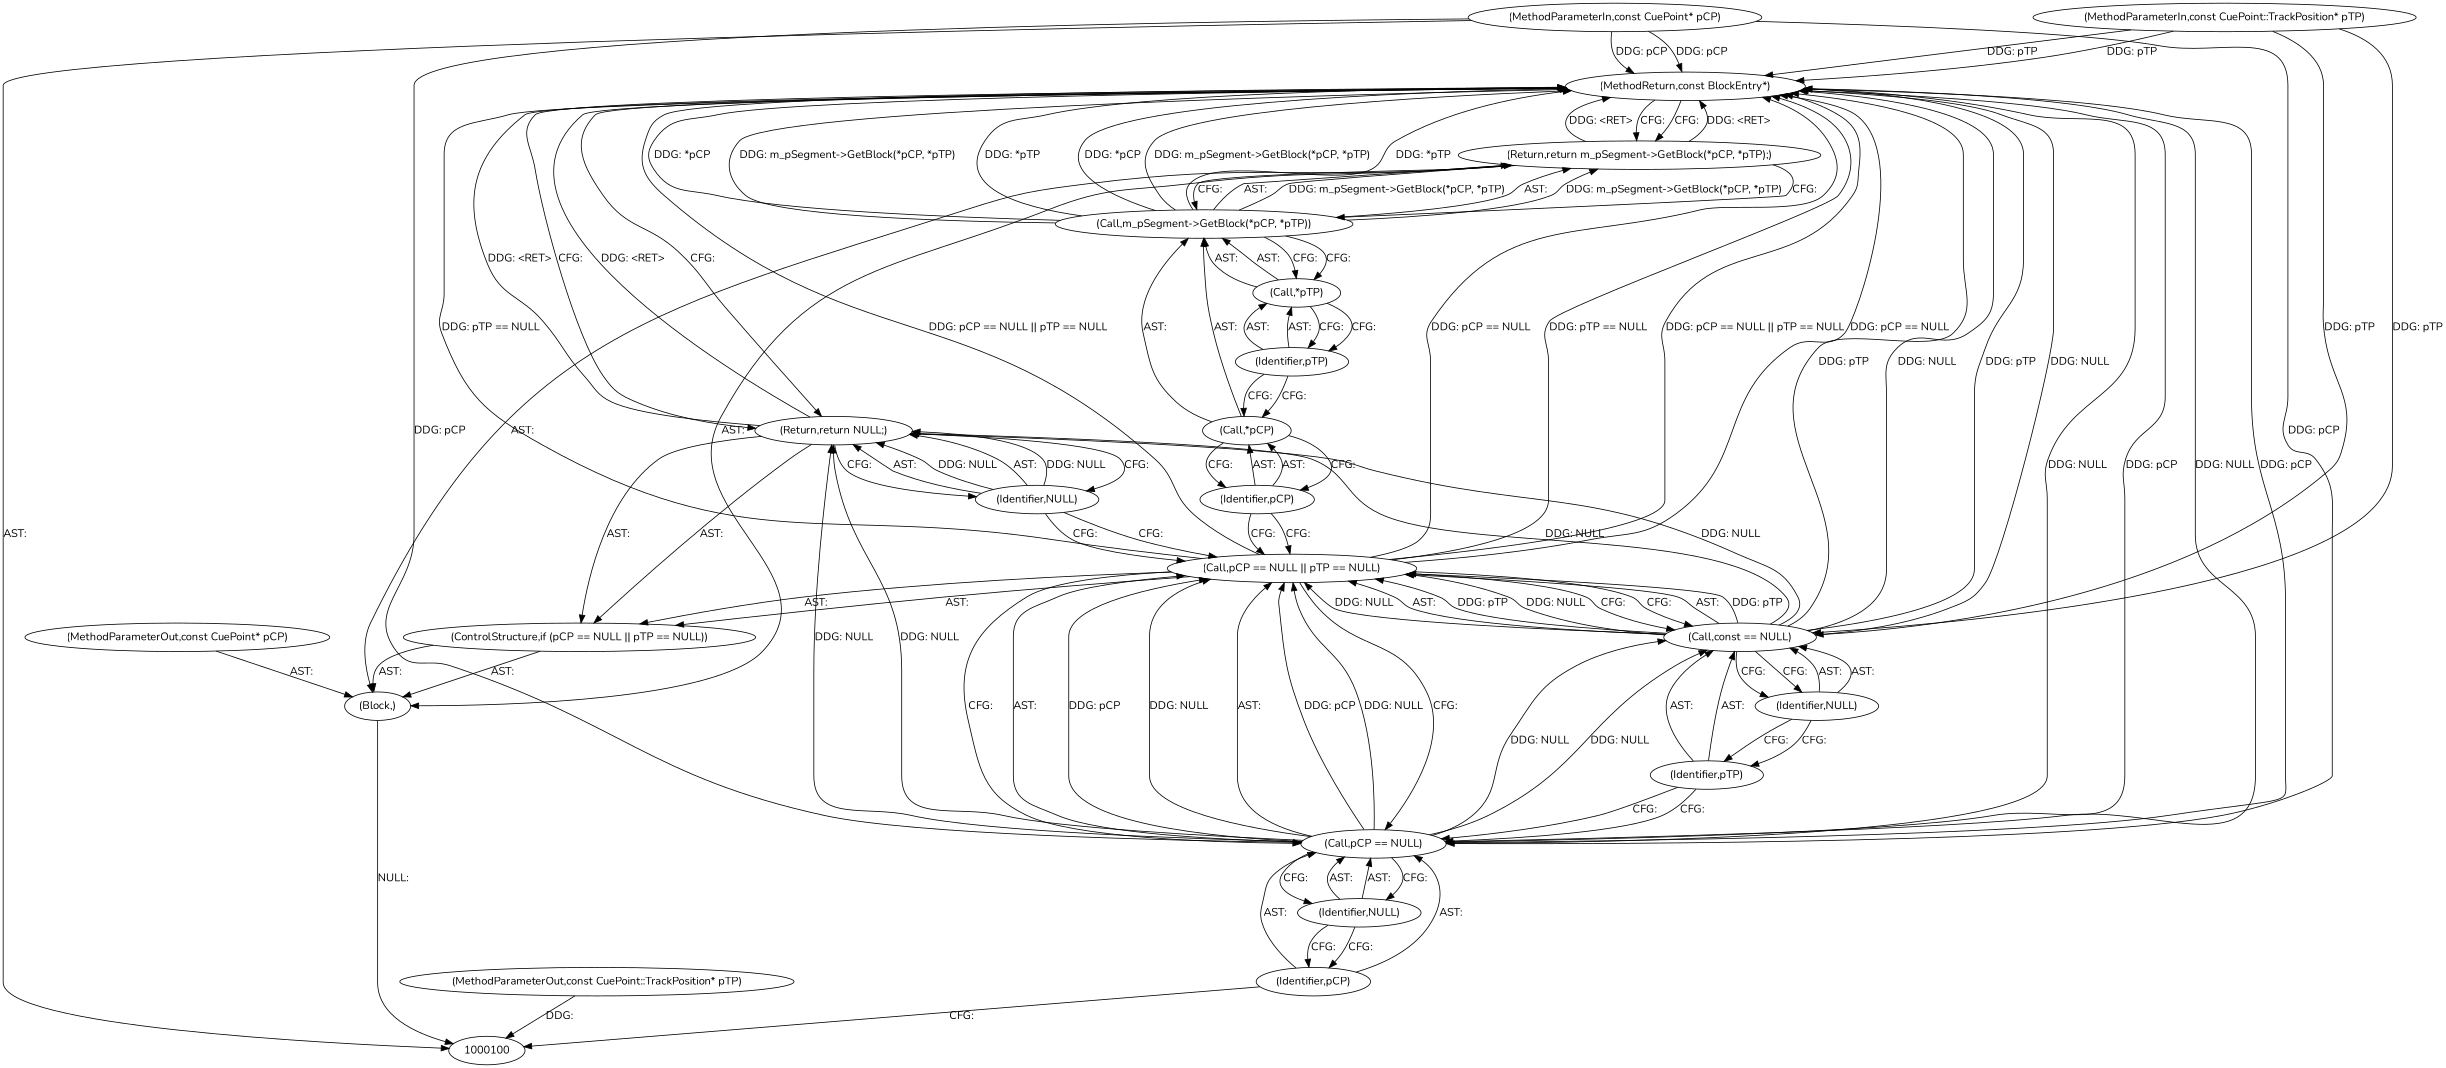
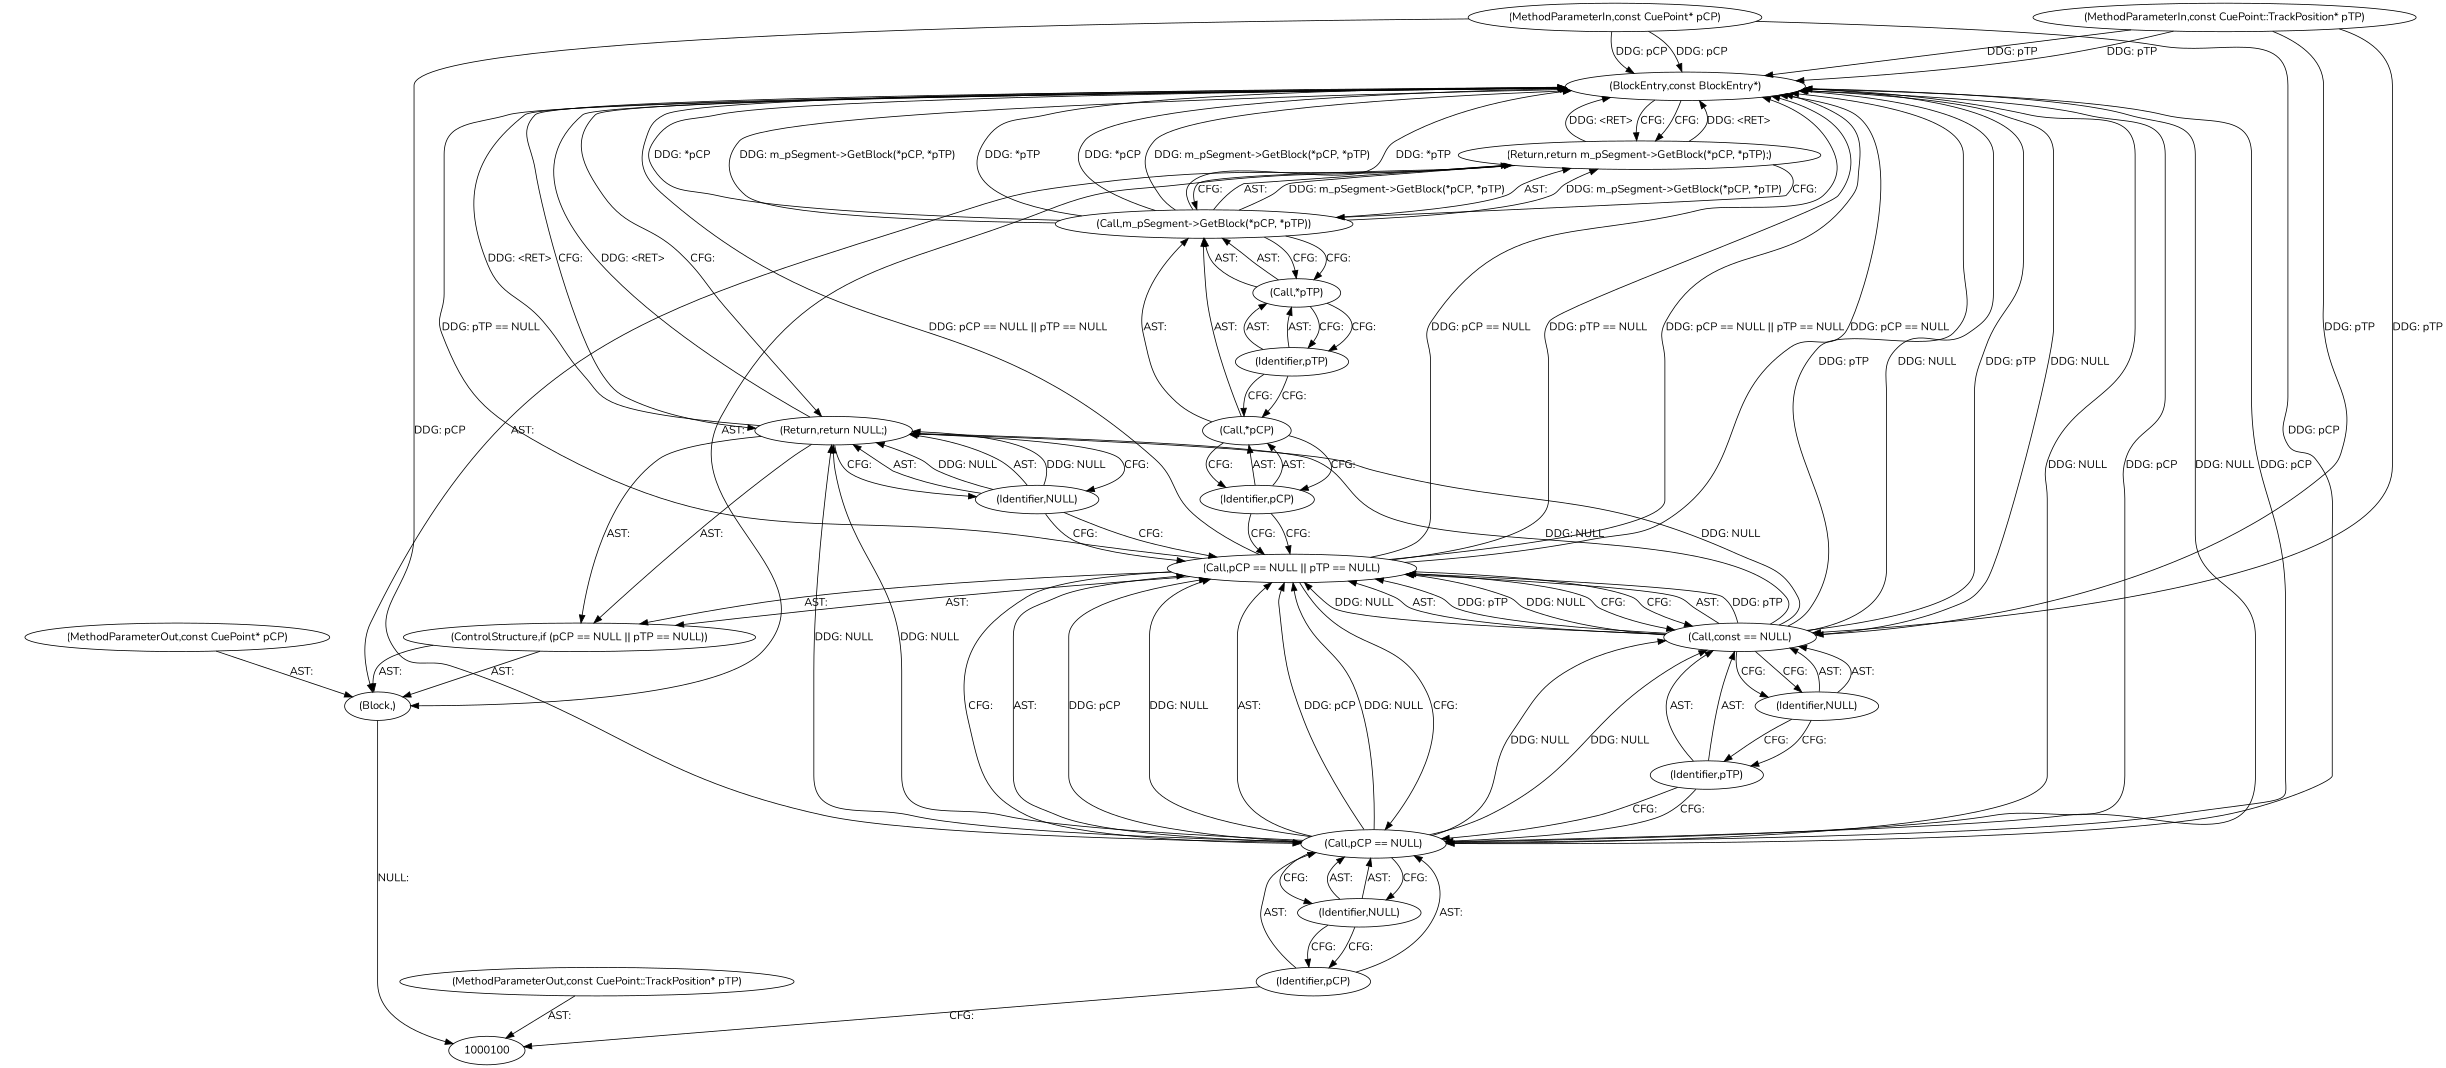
(64, 71) -> none
(1685, 86) -> (1685, 86)
(561, 1016) -> (561, 1016)
